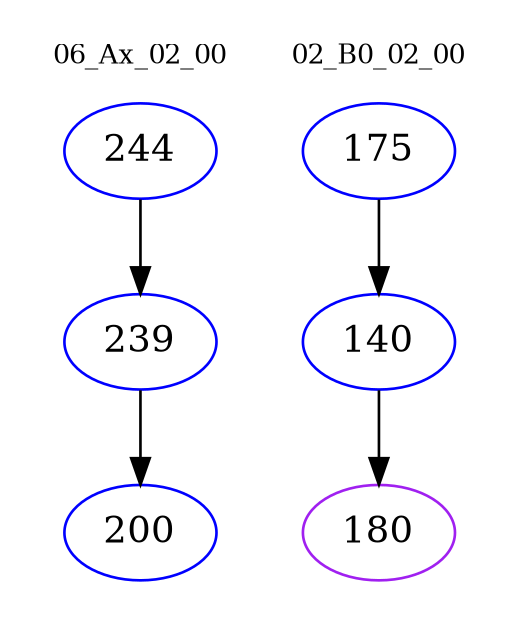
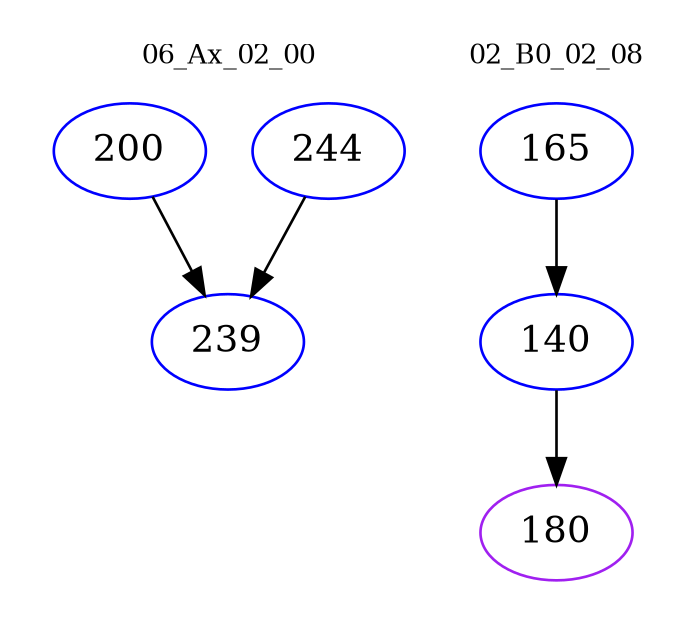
(379, 57) -> (557, 57)
(379, 151) -> (557, 151)
(140, 424) -> (172, 234)
